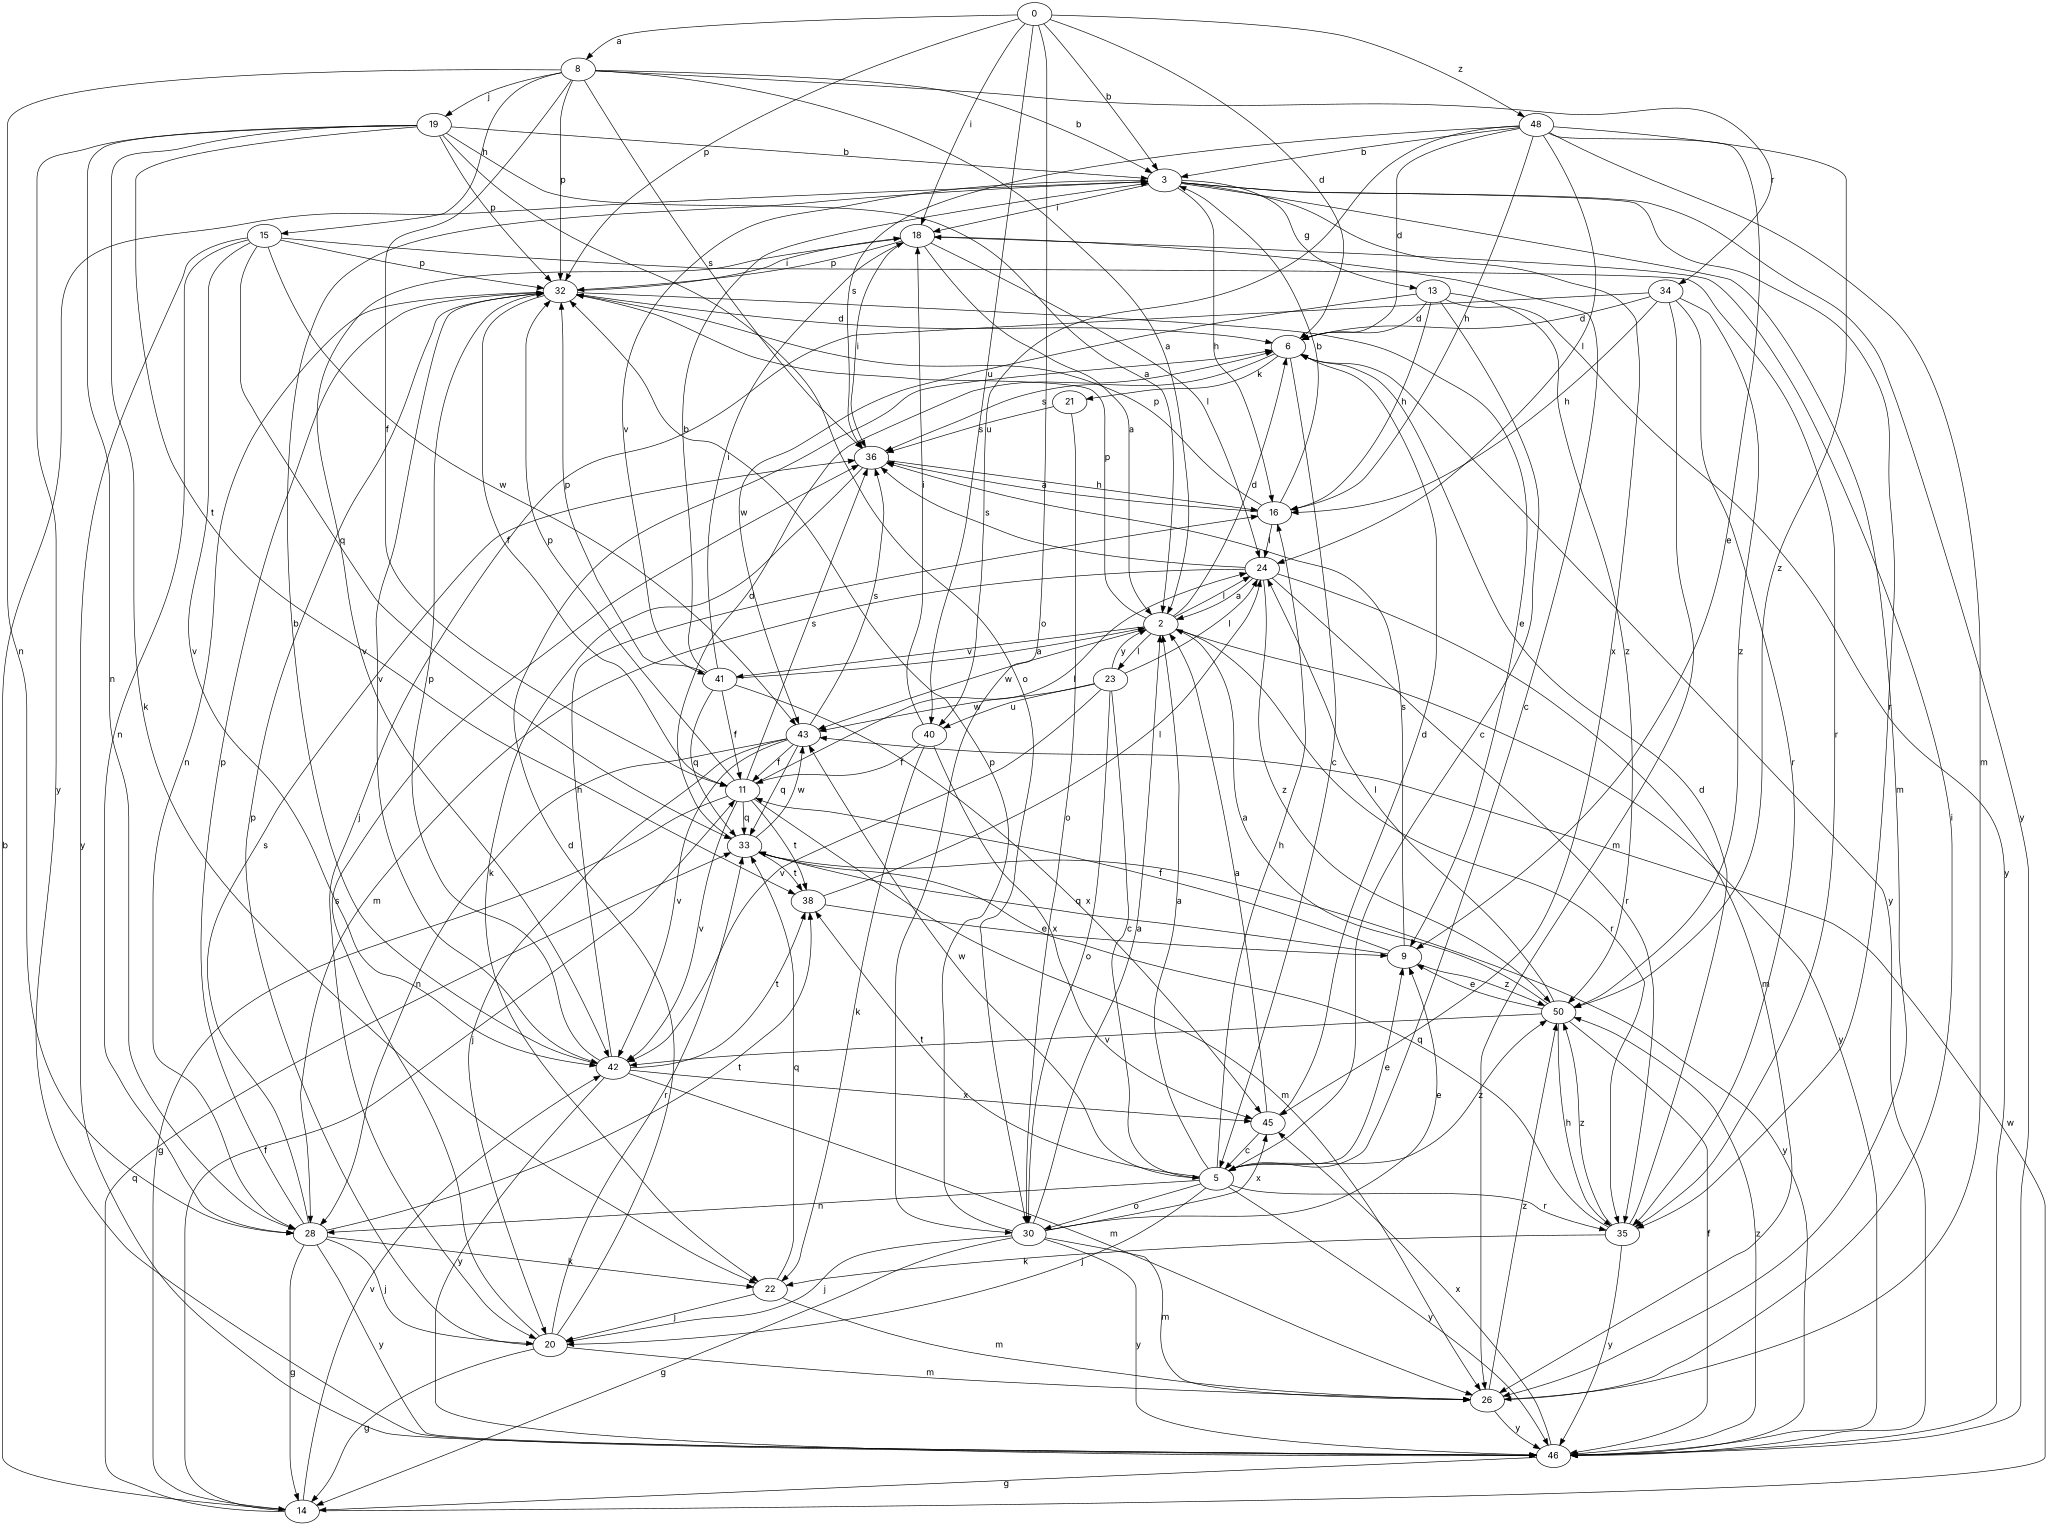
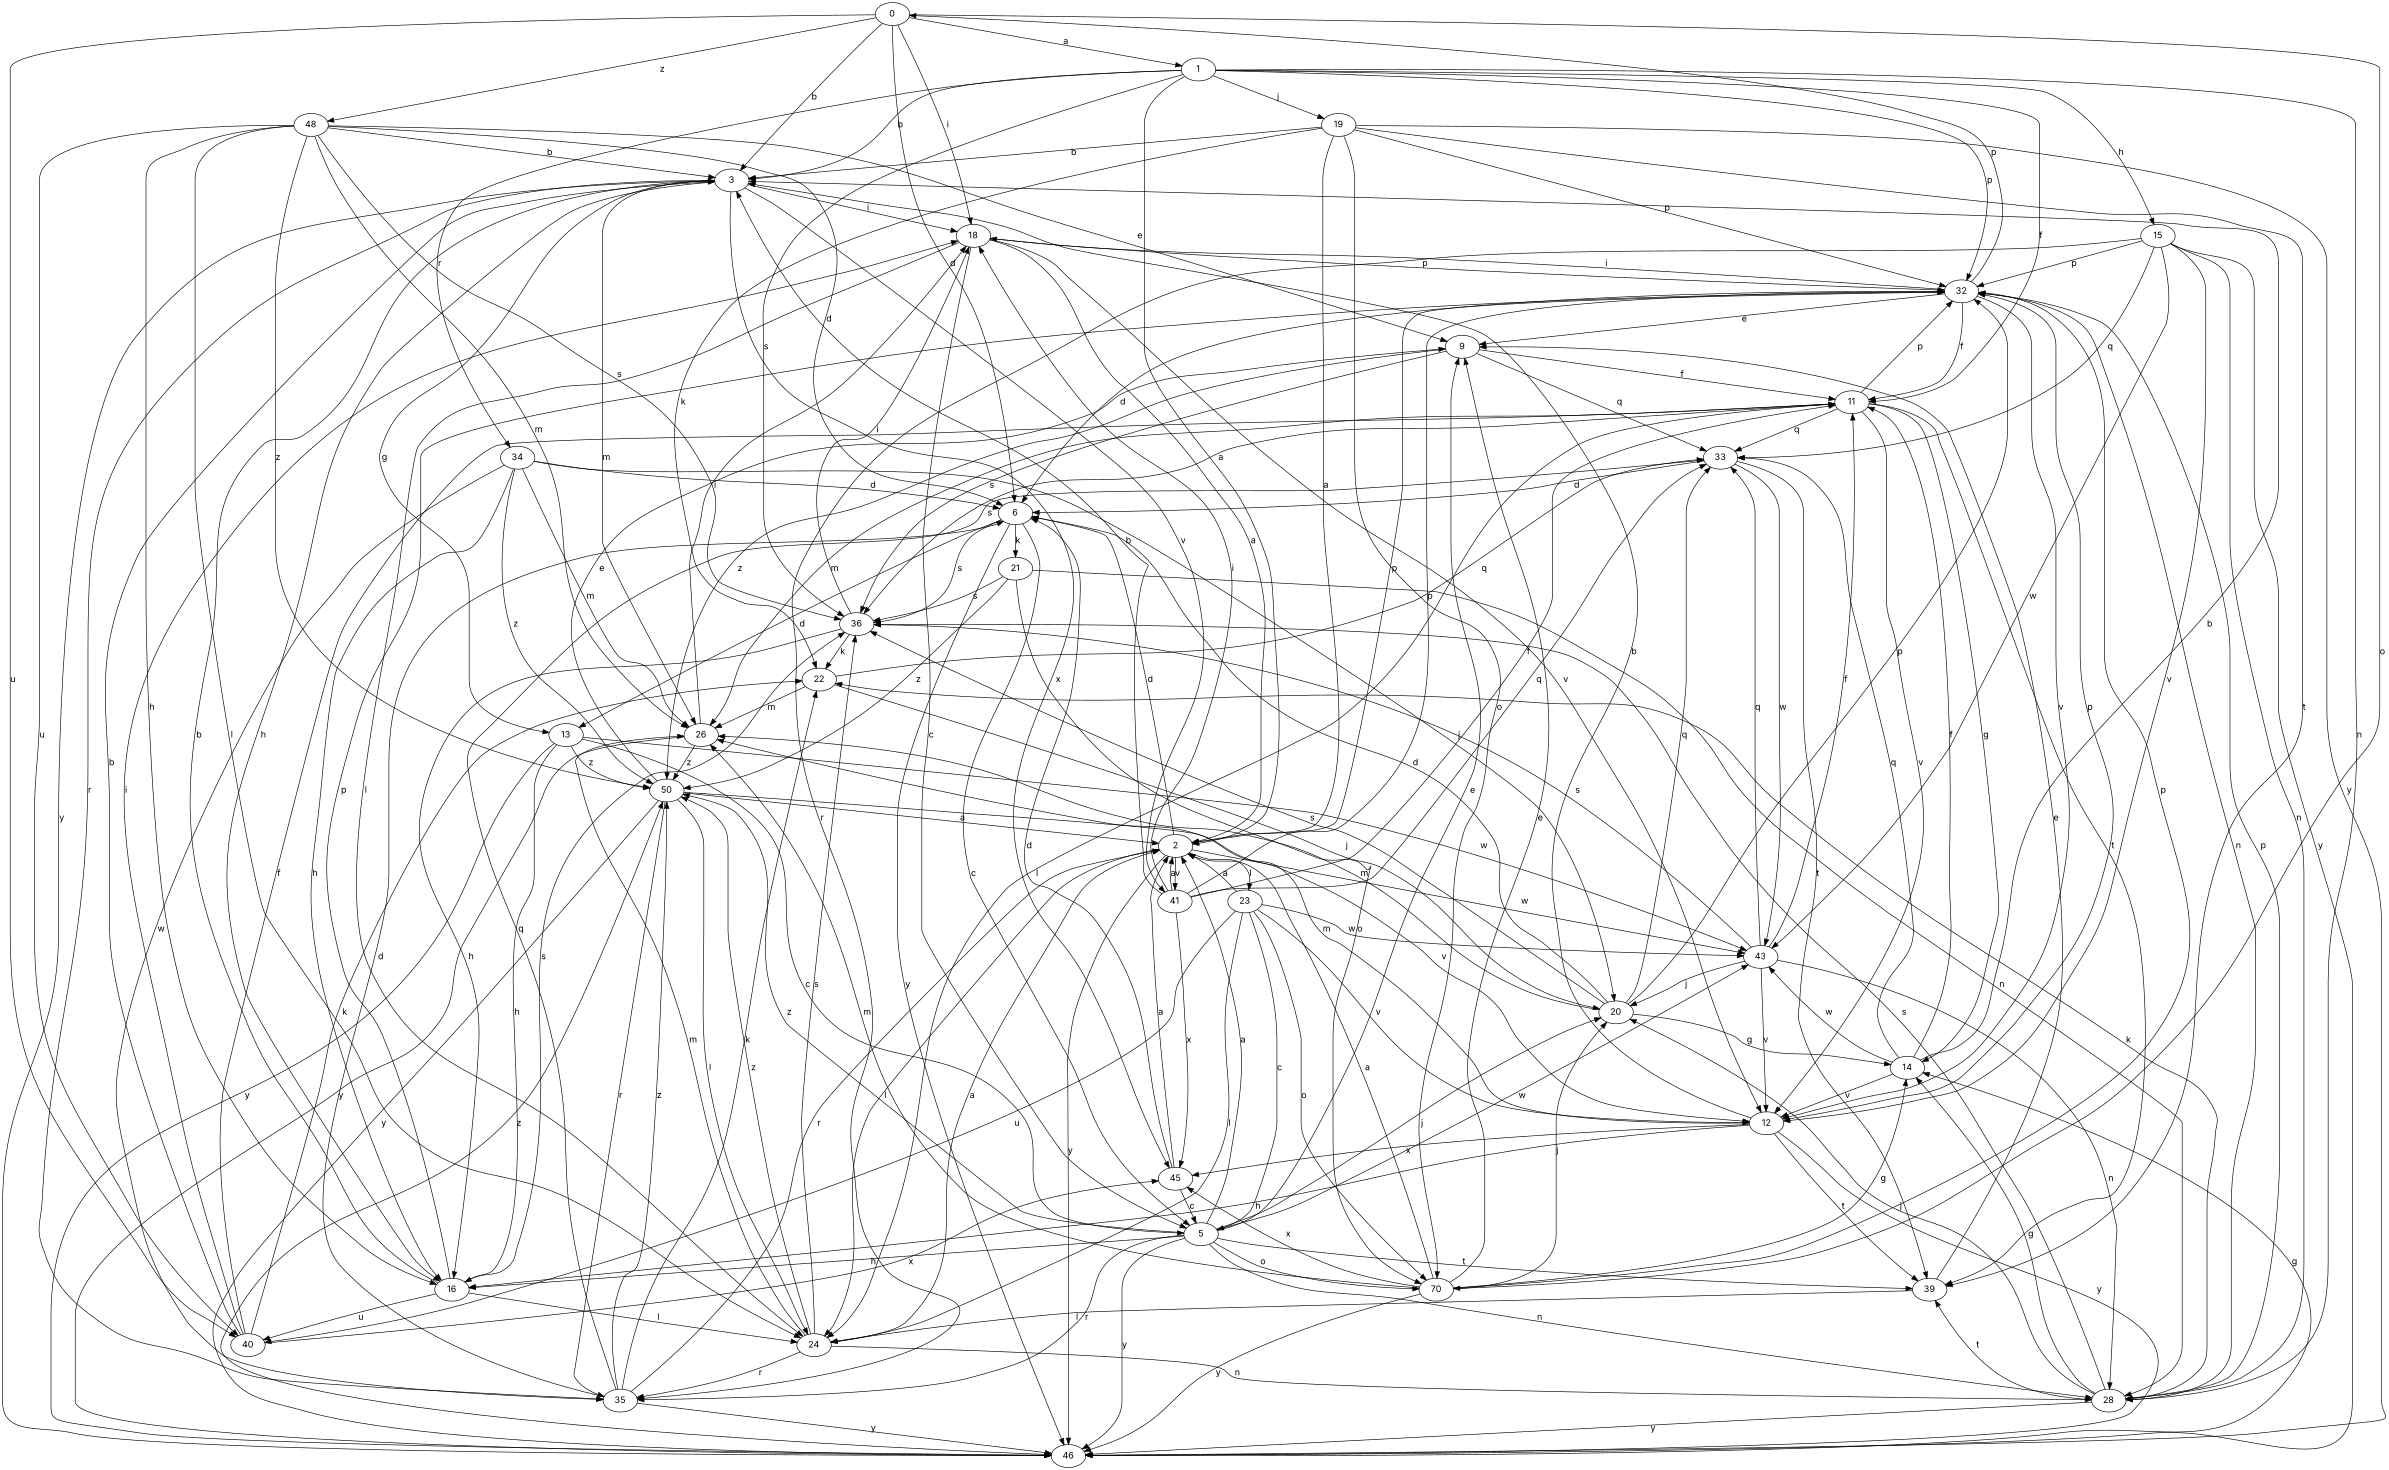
(578, 69) -> (1198, 69)
(772, 112) -> (1530, 57)
(857, 330) -> (855, 439)
(1372, 333) -> (780, 623)
(1044, 485) -> (544, 957)
(110, 560) -> (1738, 788)
none -> (122, 596)
(1123, 652) -> (1225, 874)
none -> (866, 711)
(1793, 763) -> (161, 929)
(1507, 875) -> (834, 1091)
(377, 901) -> (1238, 1373)
(808, 901) -> (1930, 1290)
(1538, 982) -> none
(613, 1068) -> (1767, 1123)
(666, 1096) -> (1685, 735)
(1569, 1123) -> (621, 1096)
(1029, 1234) -> (1436, 1290)
(1709, 1234) -> (384, 1123)
(1434, 1278) -> none
none -> (352, 1314)
